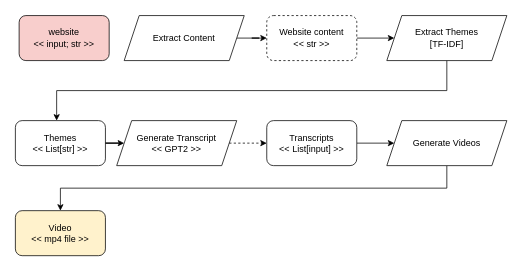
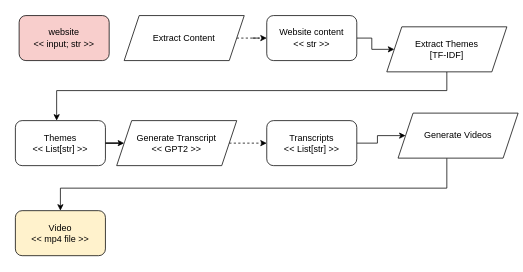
(256, 38) -> (256, 38)
(312, 38) -> (312, 38)
(447, 38) -> (447, 49)
(312, 143) -> (312, 143)
(447, 143) -> (458, 135)
